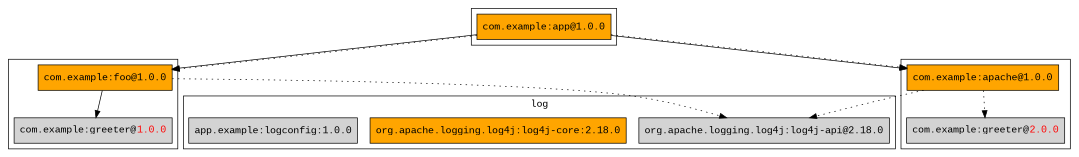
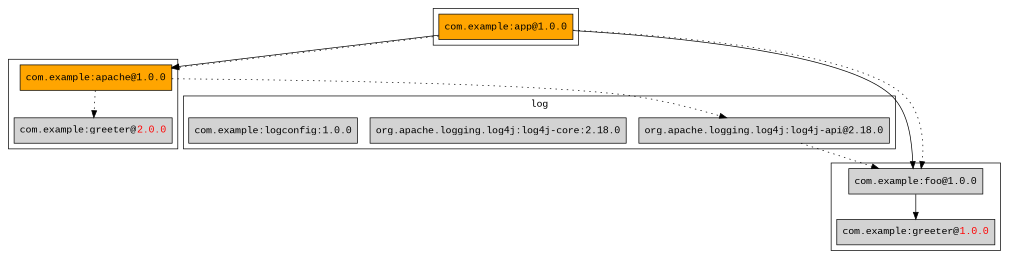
(105, 78) -> (916, 181)
(447, 84) -> (836, 155)
(273, 131) -> (273, 131)
(498, 131) -> (498, 131)
